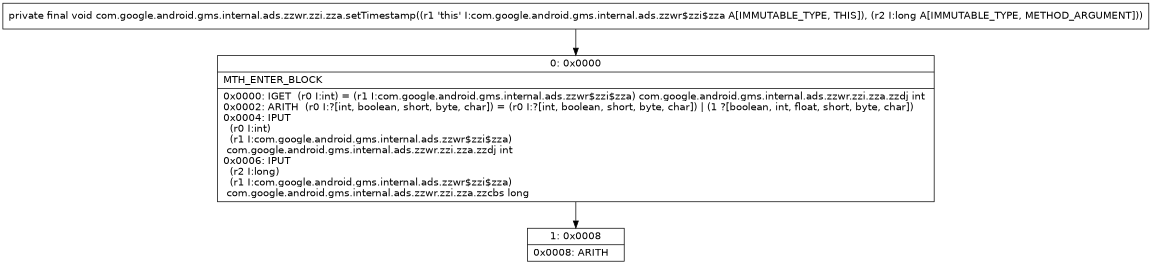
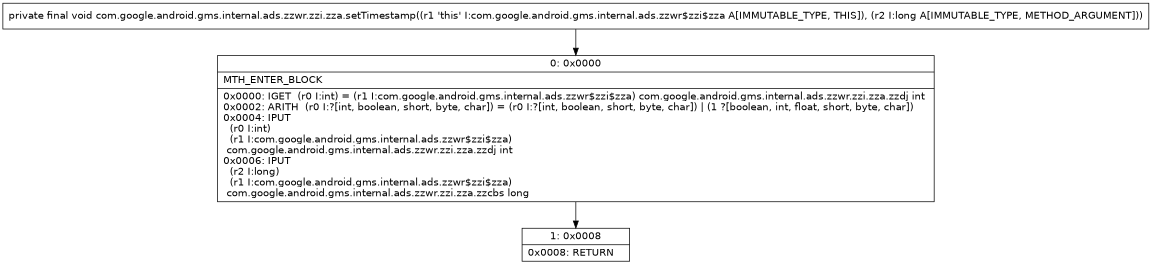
(576, 253) -> (576, 253)
